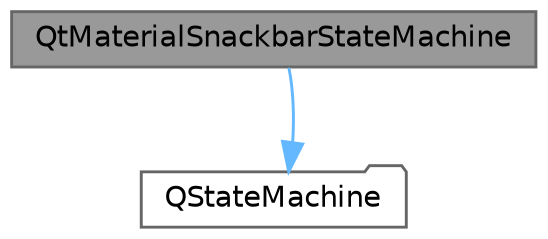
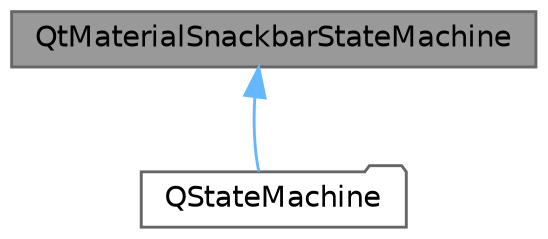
(293, 105) -> (254, 134)
